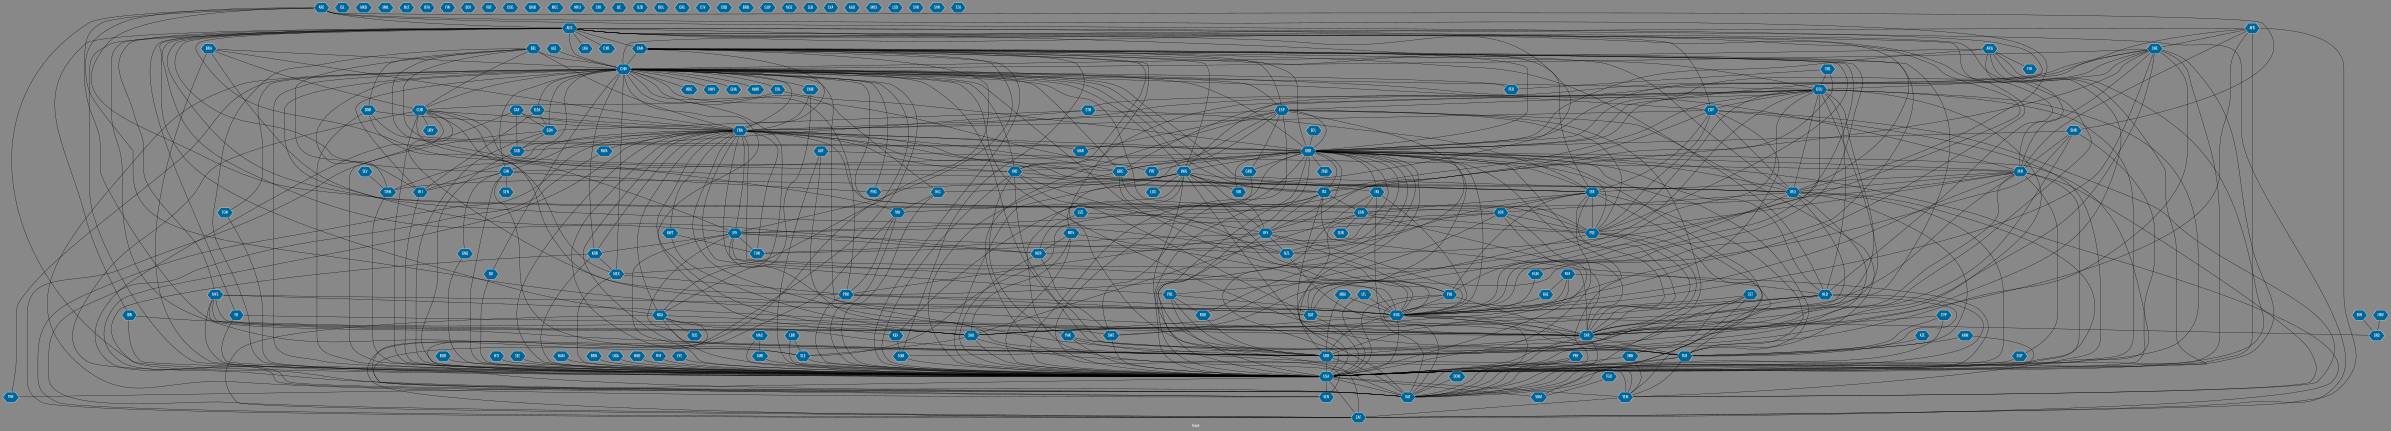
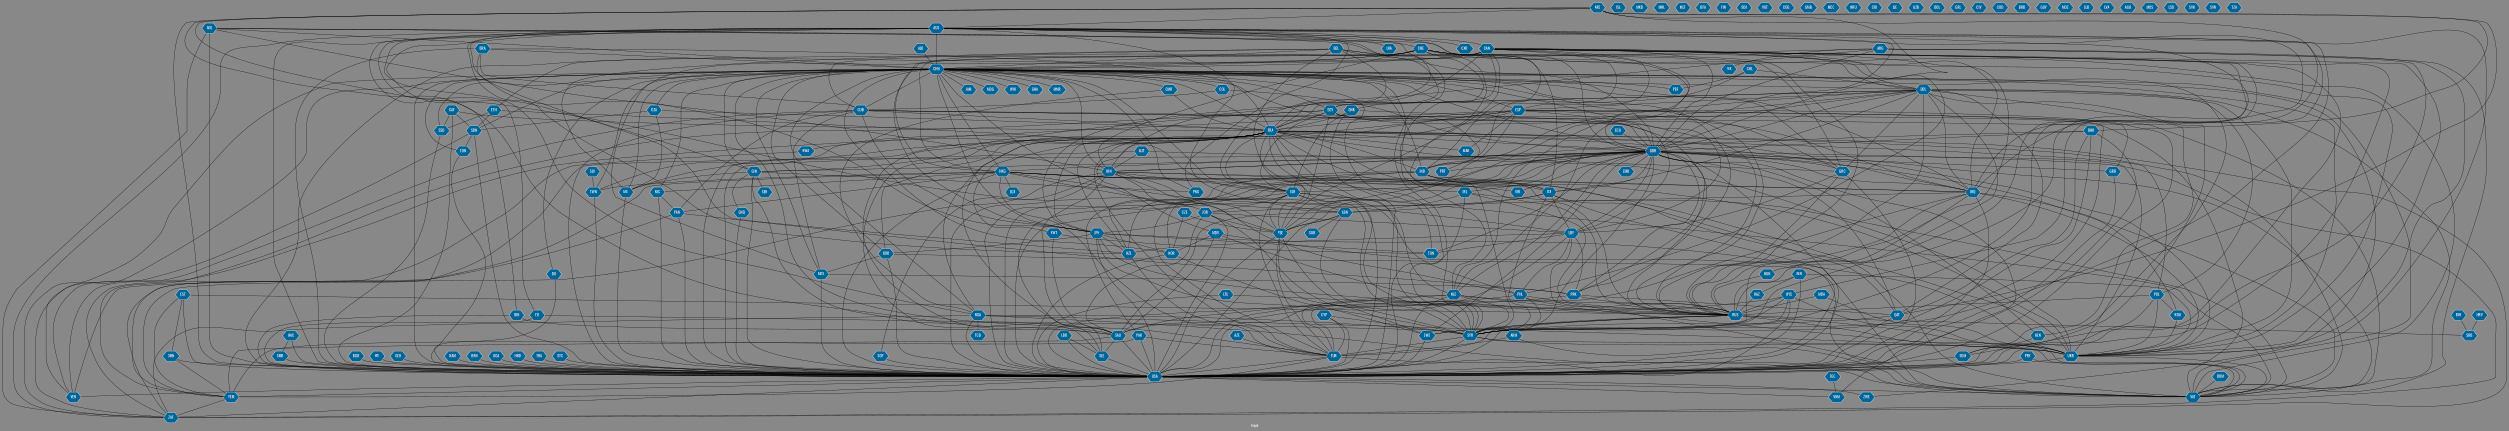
none -> (969, 90)
(431, 131) -> none
(536, 139) -> (469, 141)
none -> (982, 185)
